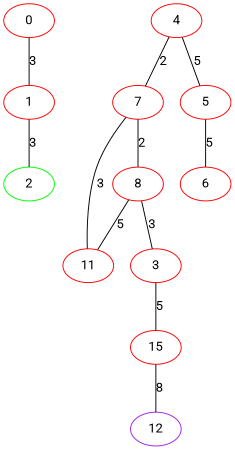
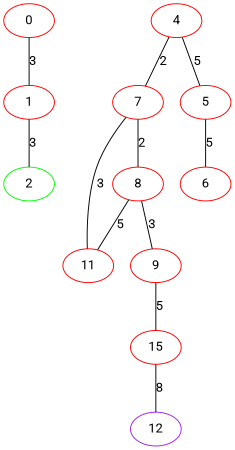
(156, 266) -> (156, 266)
